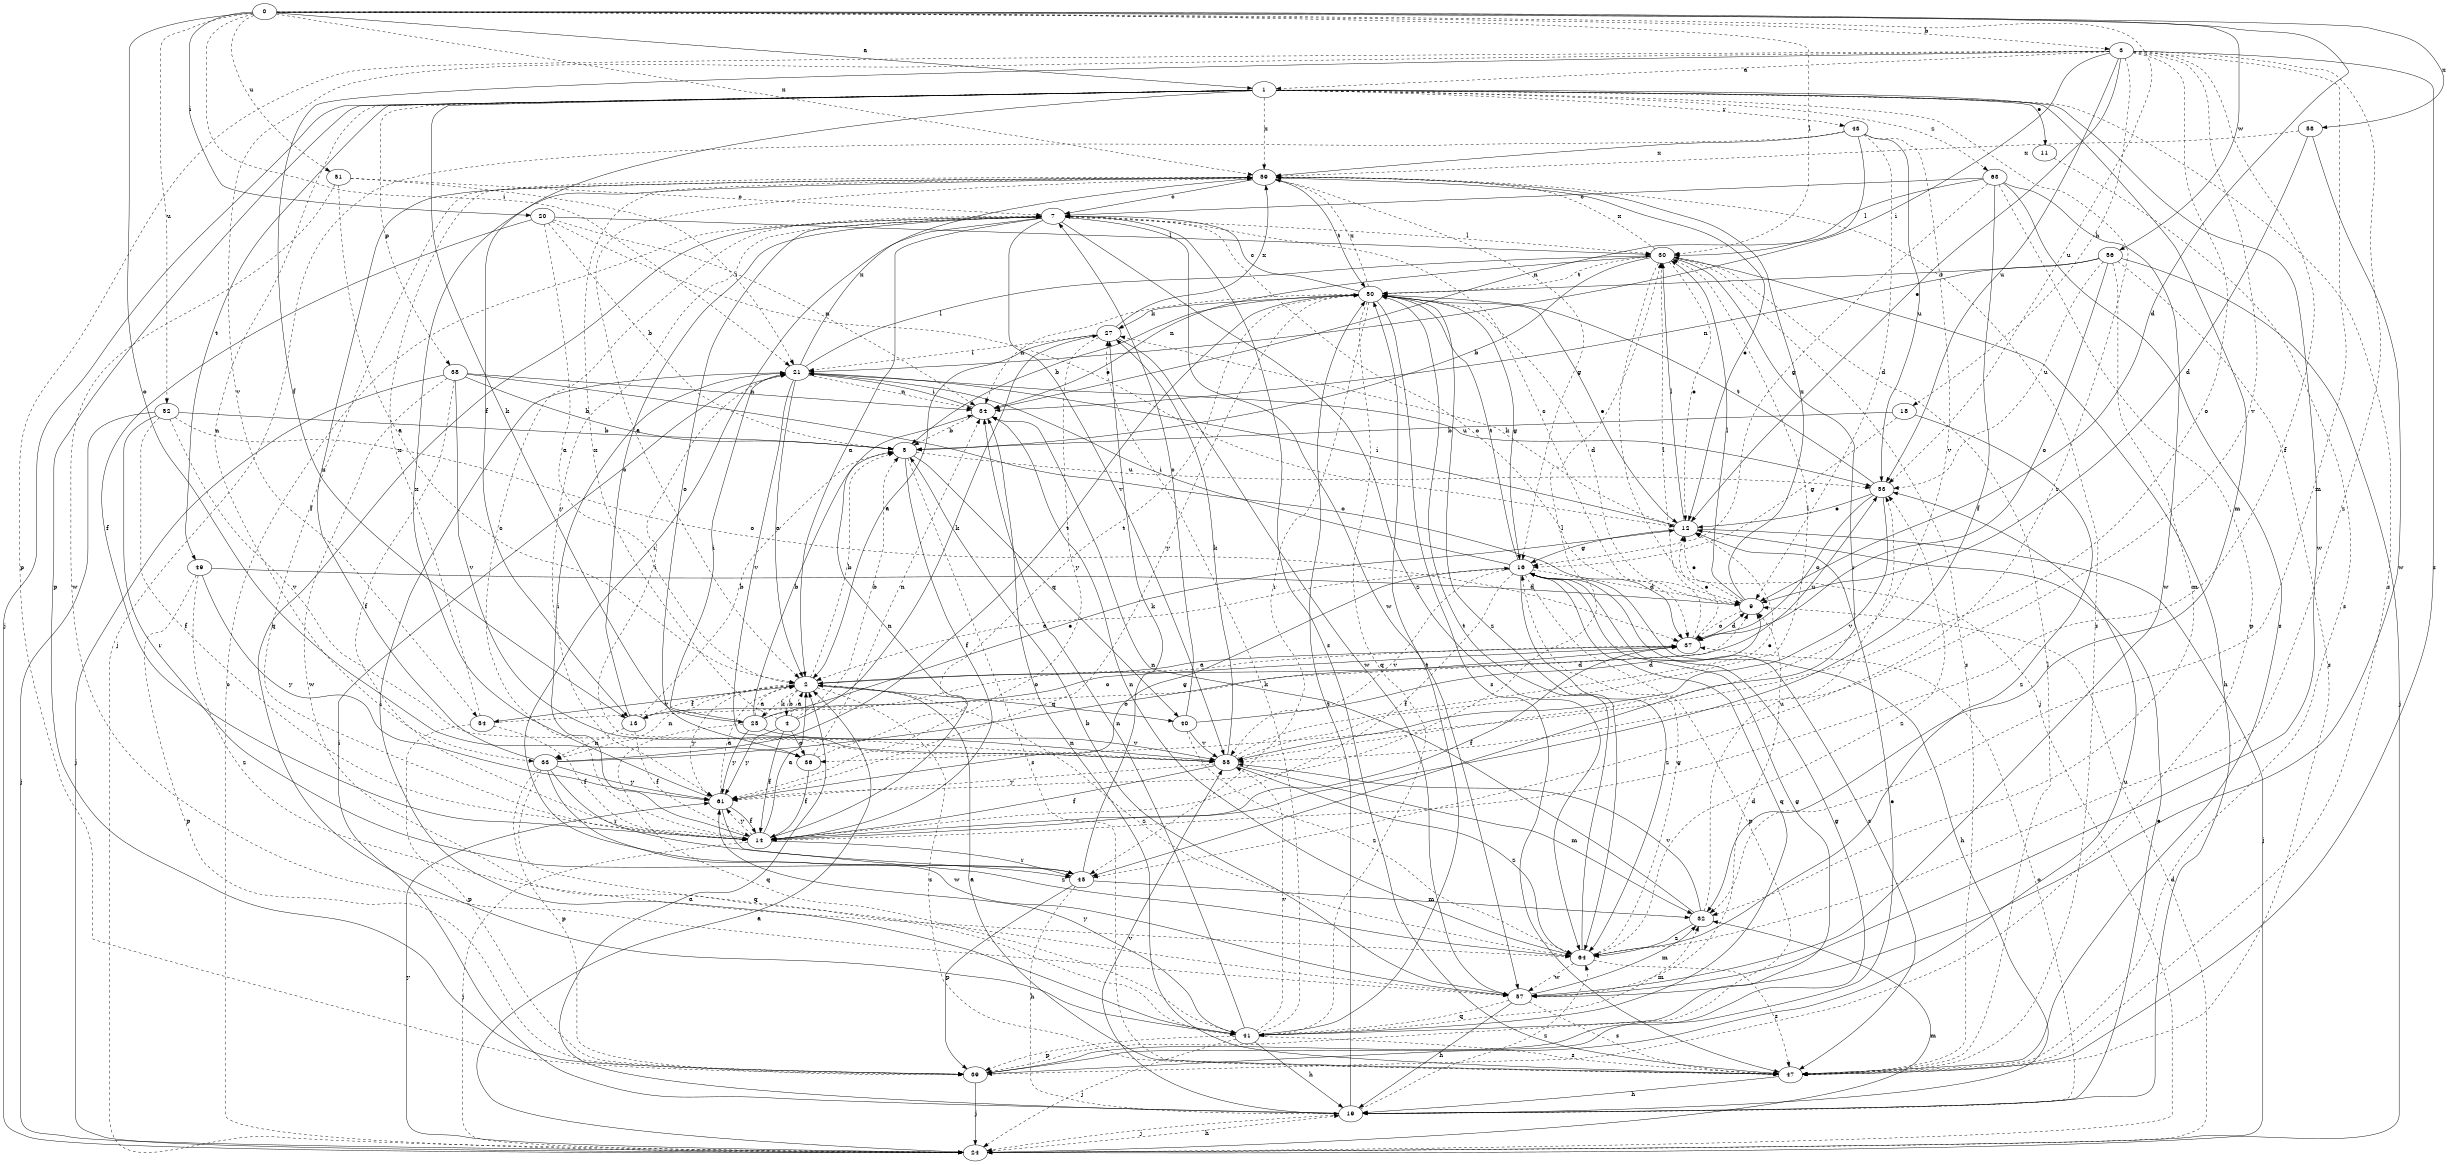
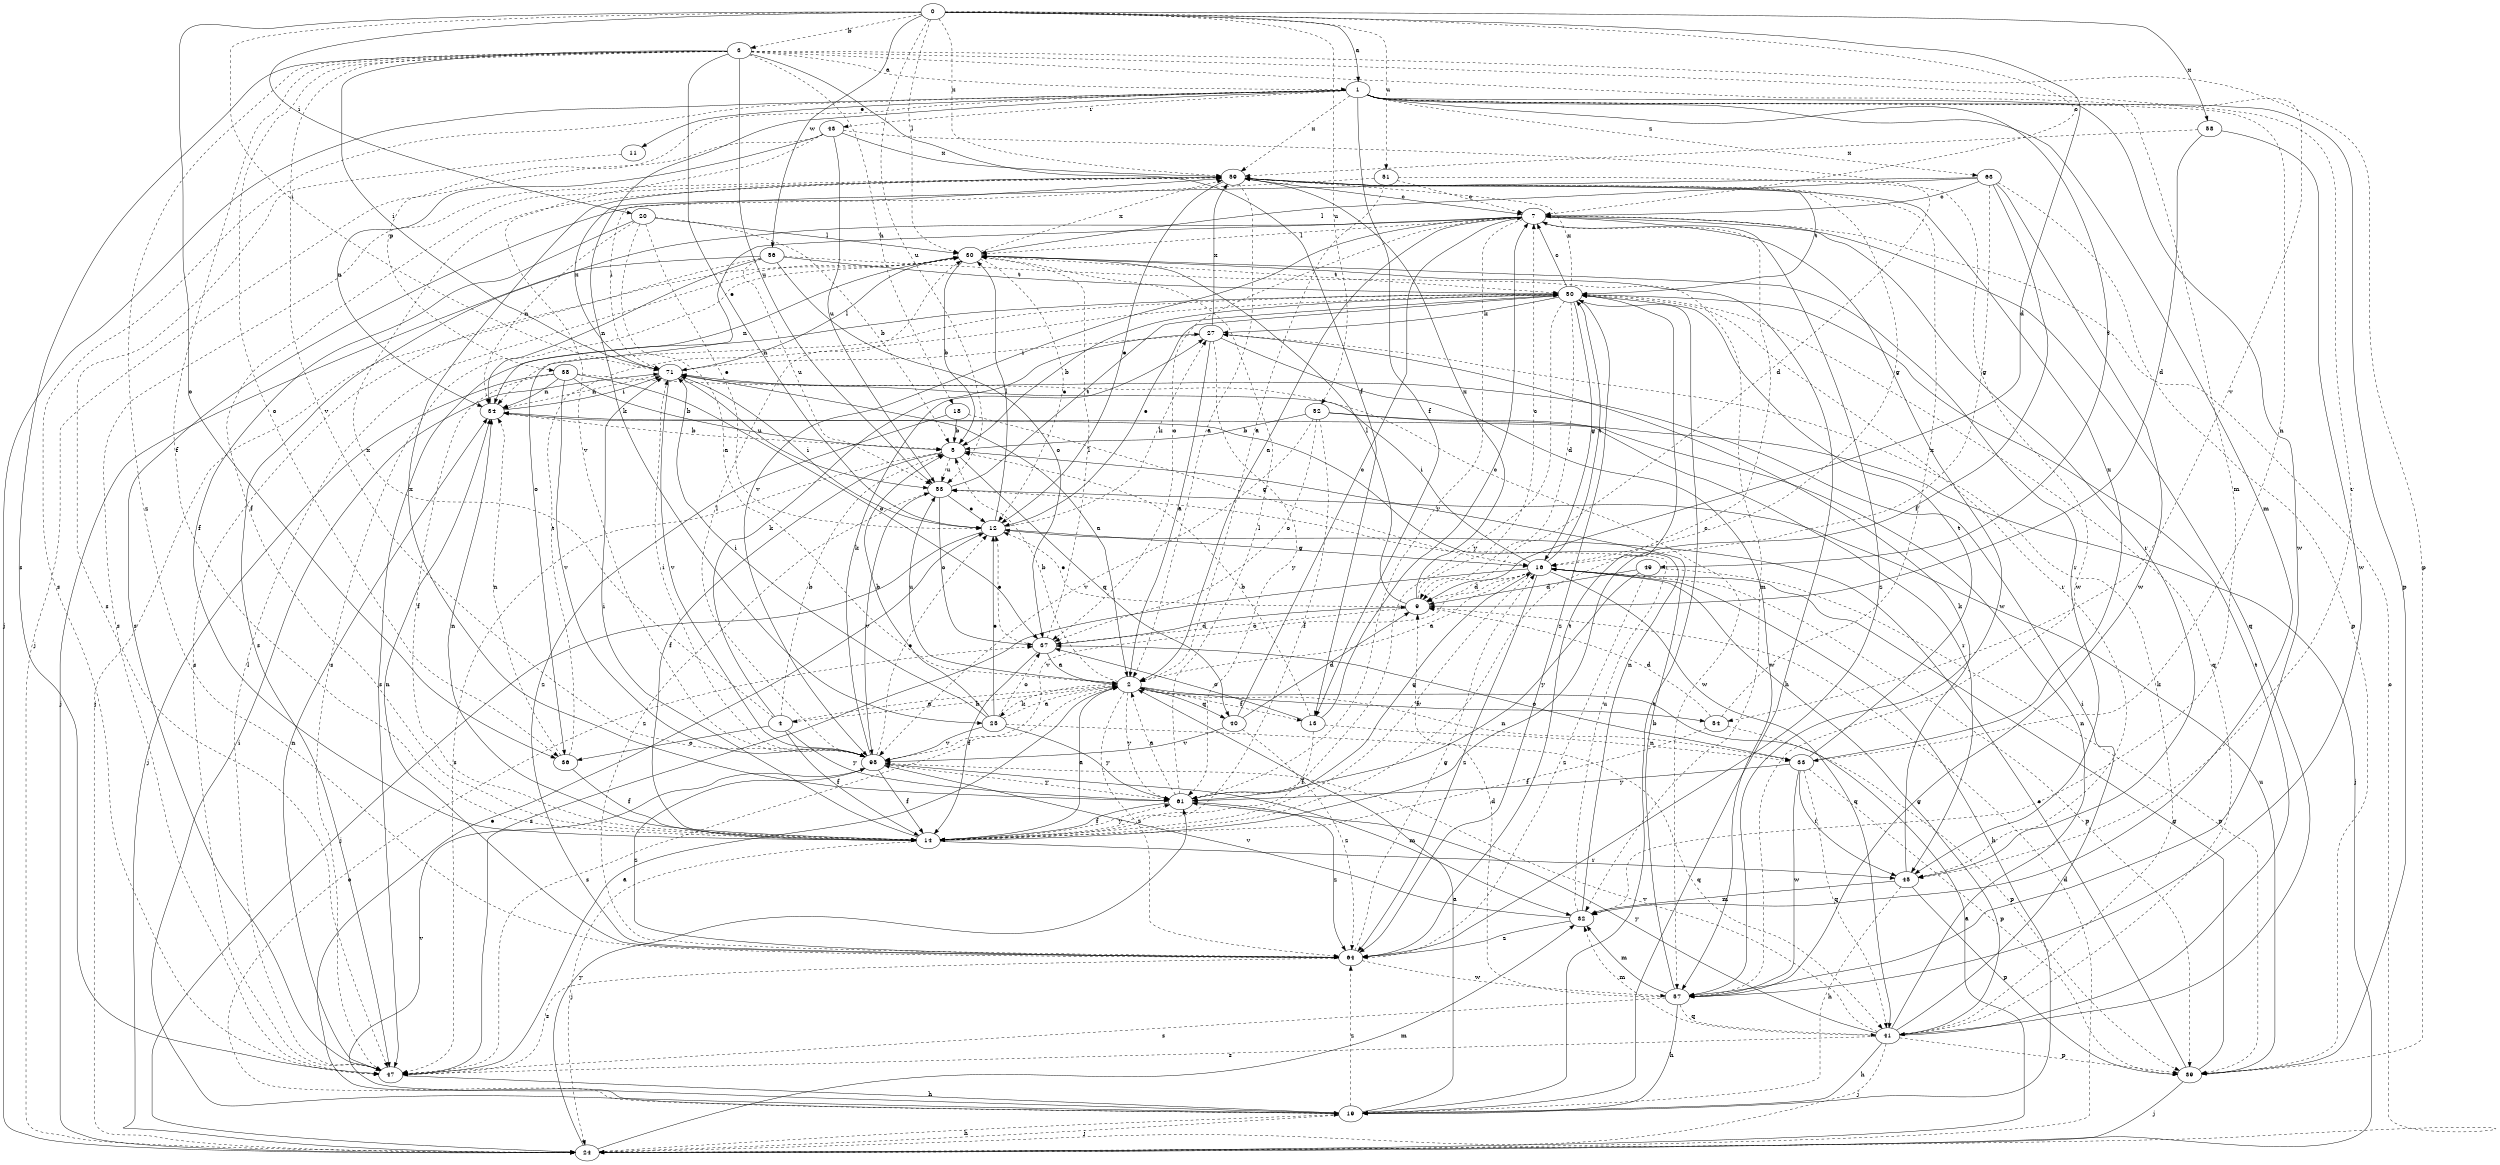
none -> (1784, 44)
(797, 372) -> (670, 372)
(1227, 763) -> (873, 763)
